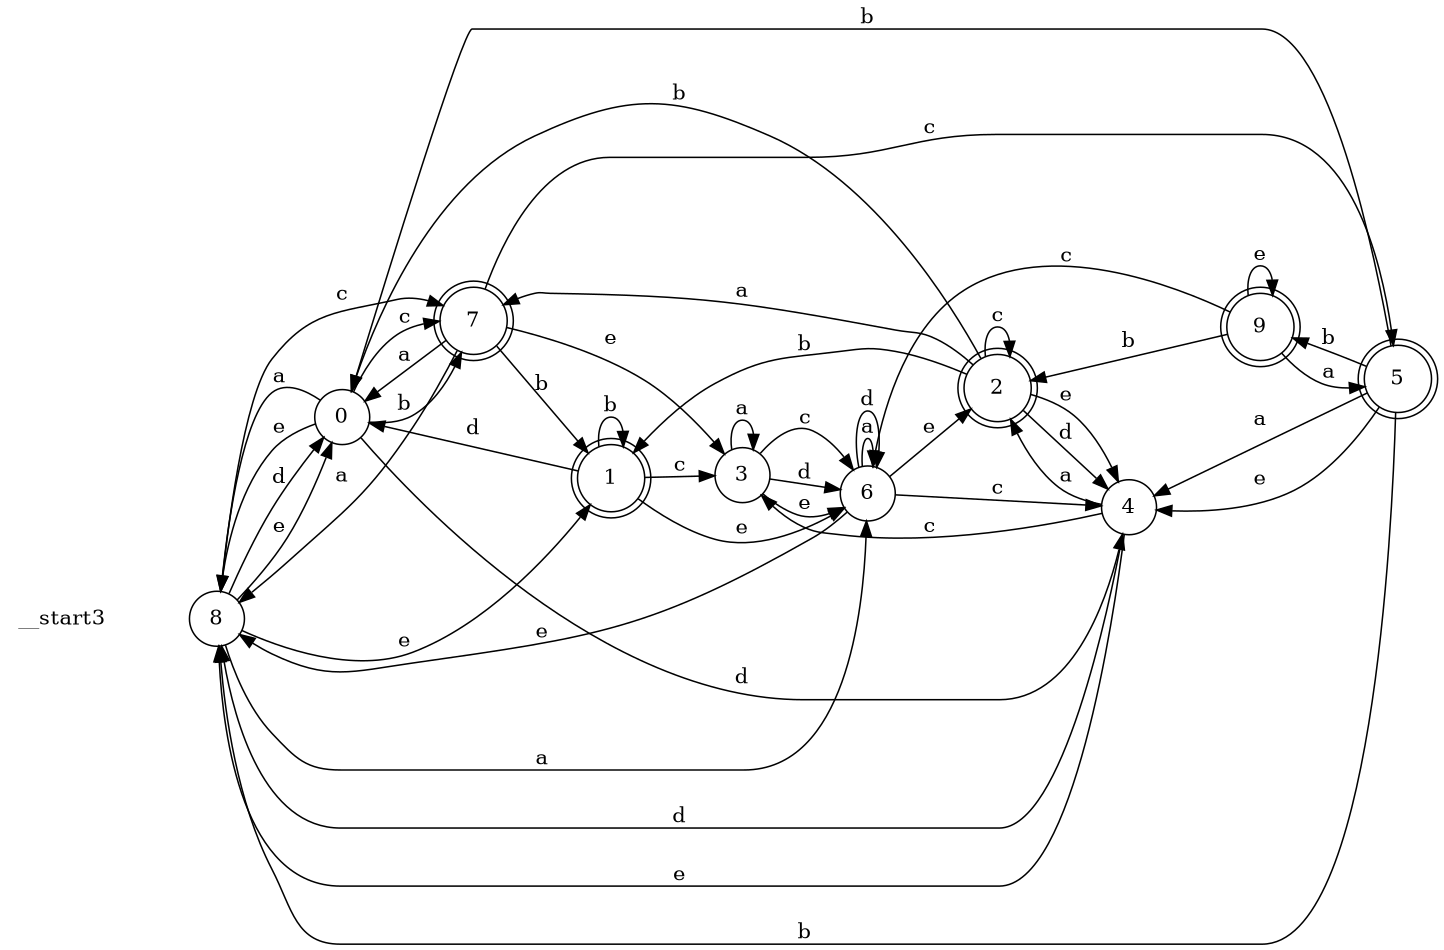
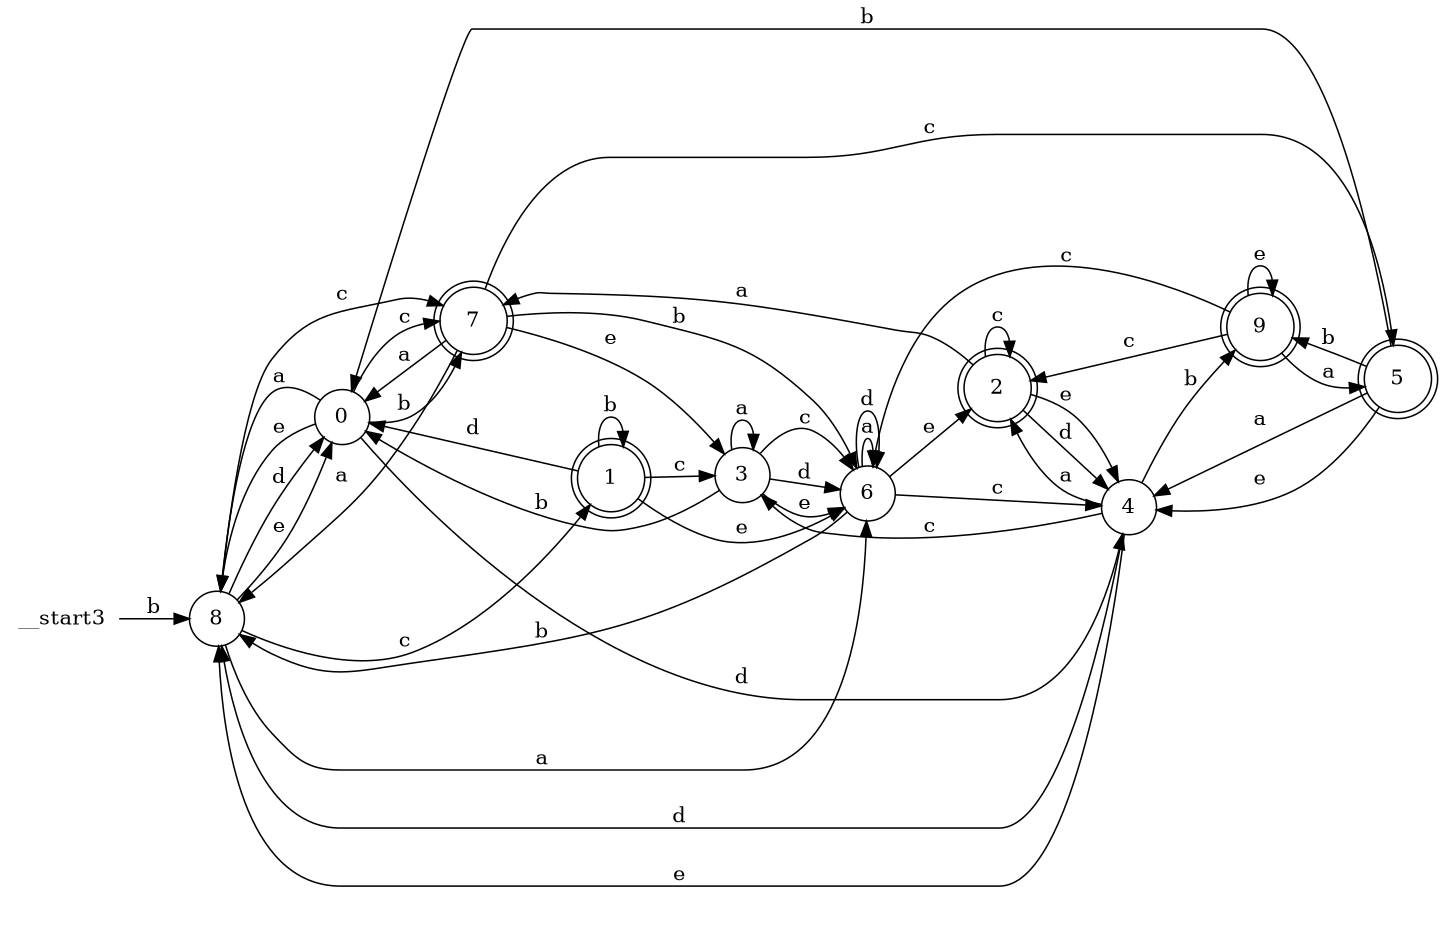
(655, 104) -> (545, 517)
(1129, 341) -> (1129, 341)
(795, 357) -> none
(537, 394) -> (701, 335)
none -> (1178, 418)
(542, 632) -> (542, 632)
(405, 641) -> (405, 641)
(924, 944) -> (146, 619)
